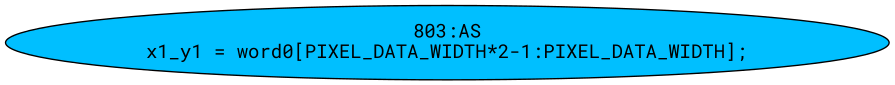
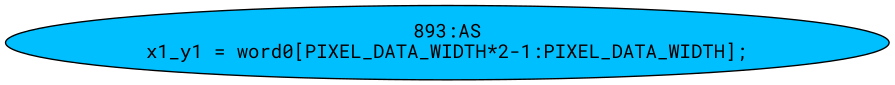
(447, 43) -> (447, 43)
